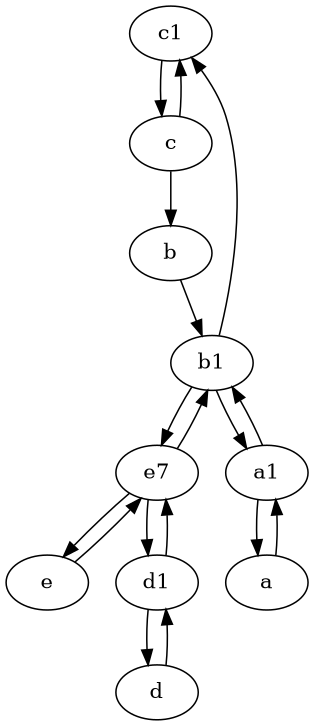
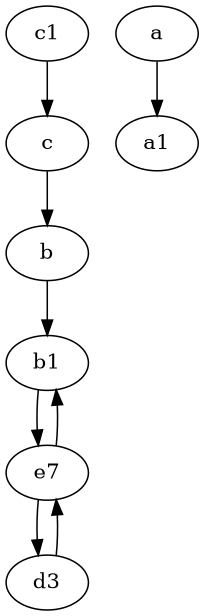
(181, 96) -> none
(237, 200) -> none
(227, 413) -> none
(252, 422) -> none
(257, 520) -> none
(47, 583) -> none
(157, 583) -> (47, 583)
(157, 692) -> none
